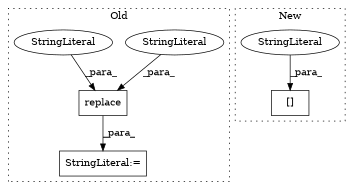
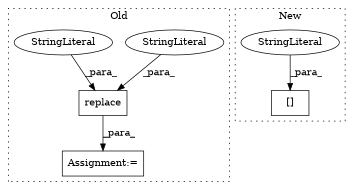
(103, 164) -> (103, 164)
